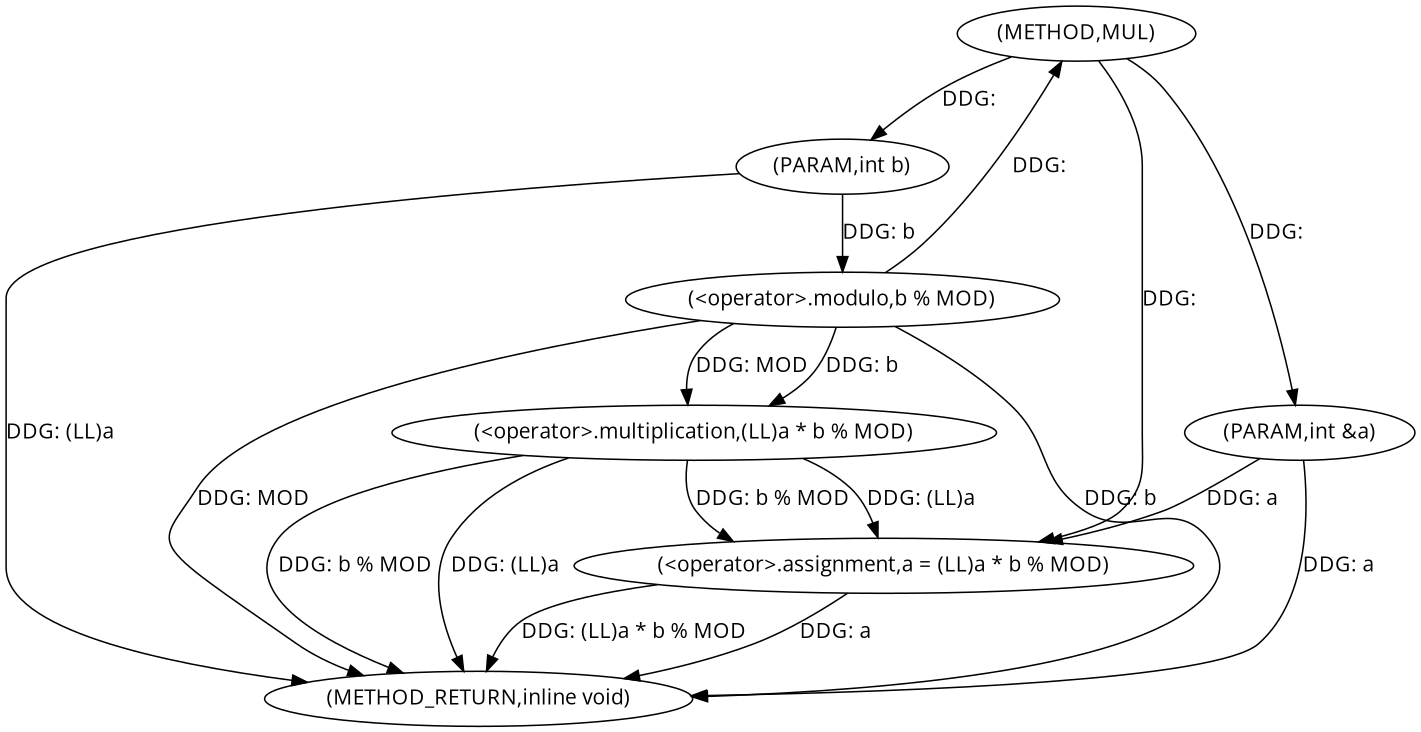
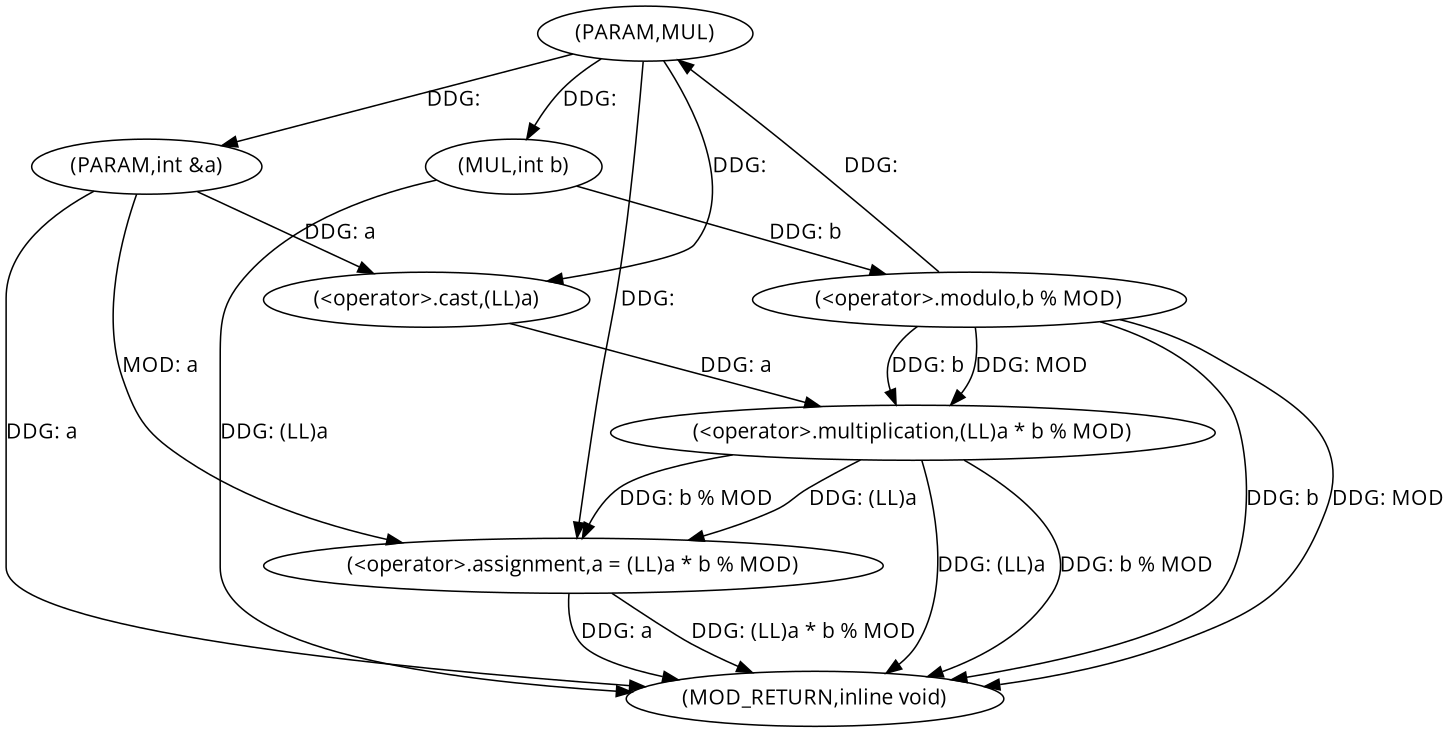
(1077, 34) -> (645, 34)
(843, 167) -> (514, 167)
none -> (427, 300)
(1242, 499) -> (161, 366)
(479, 699) -> (815, 699)
